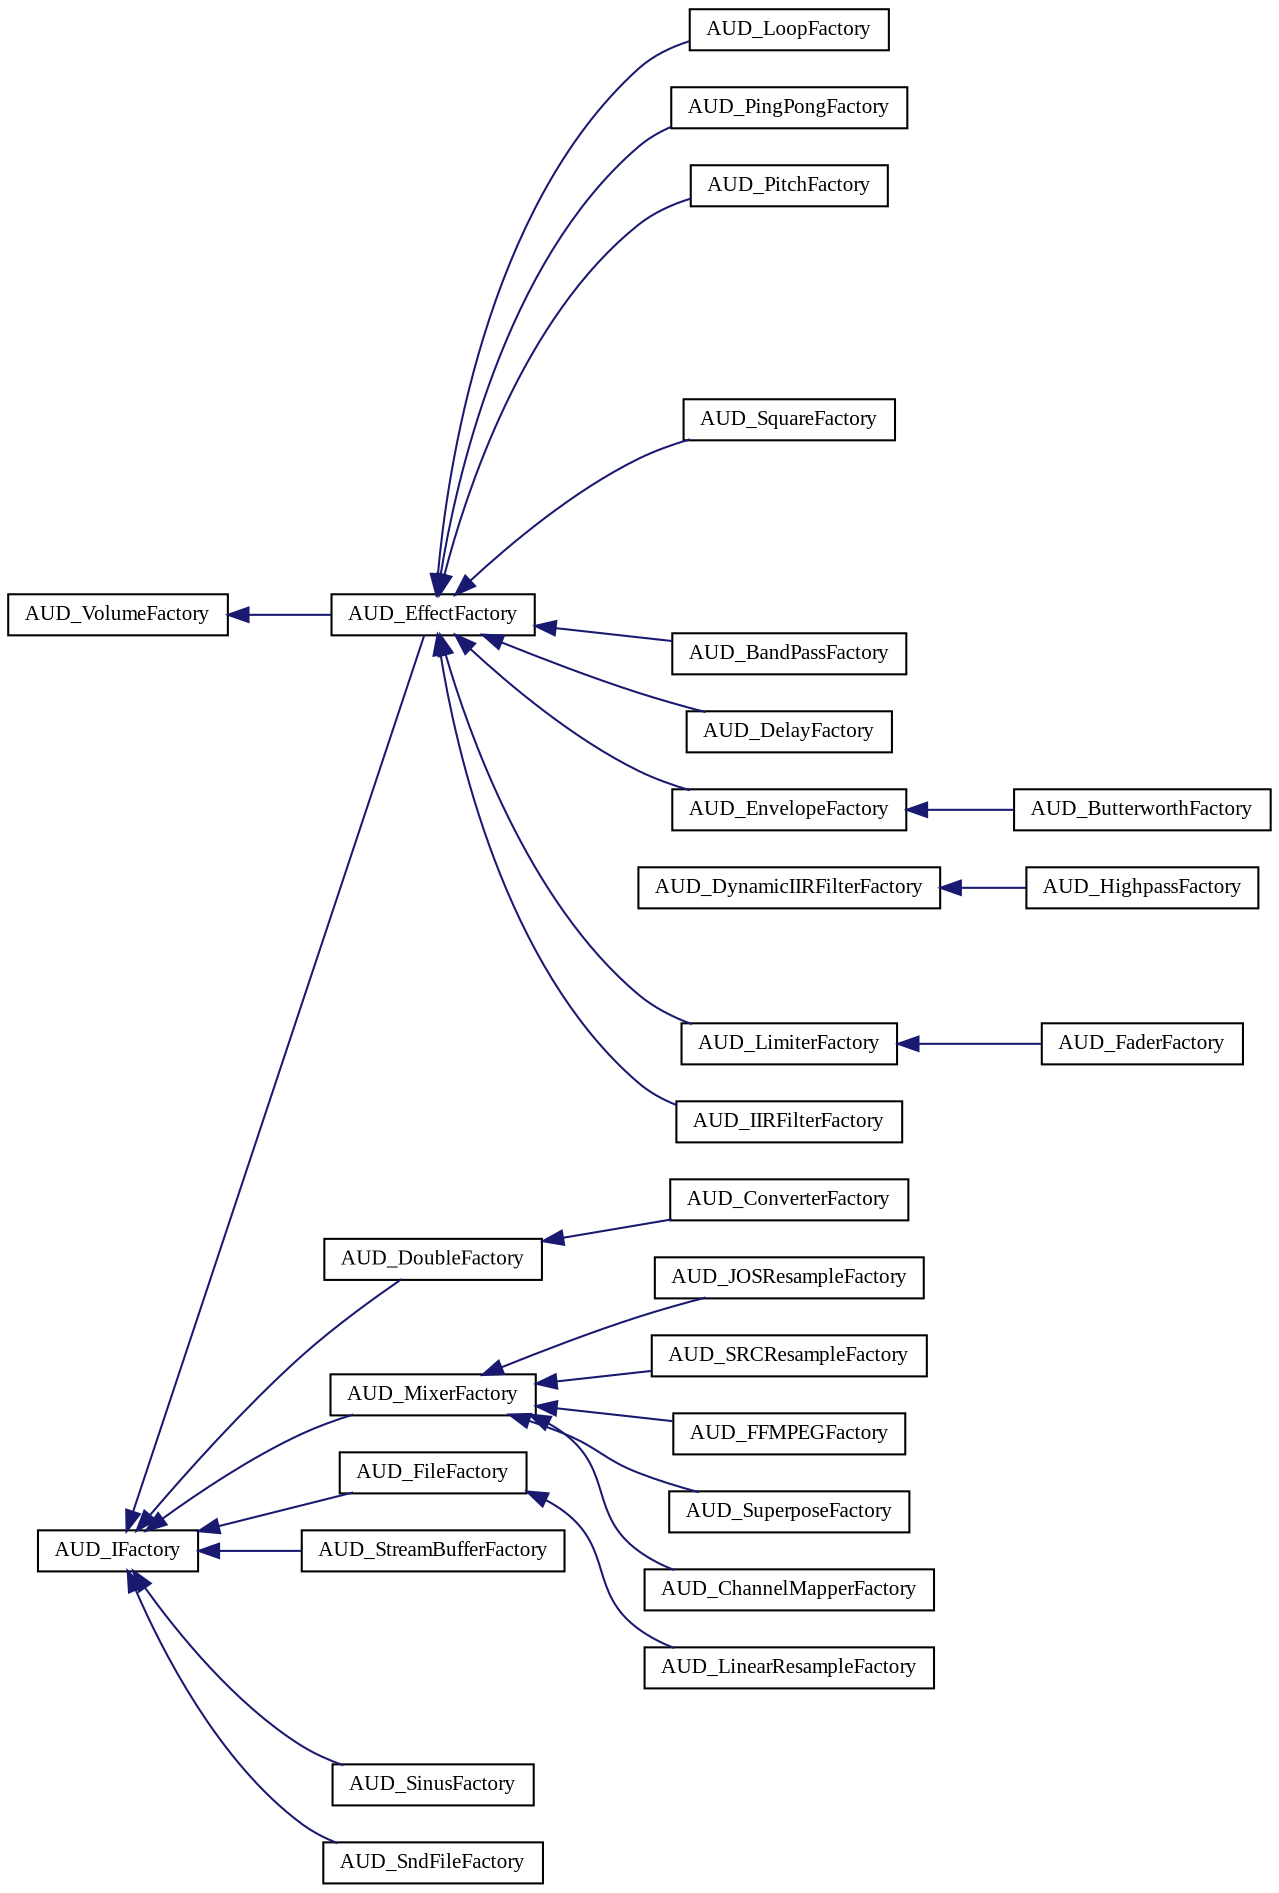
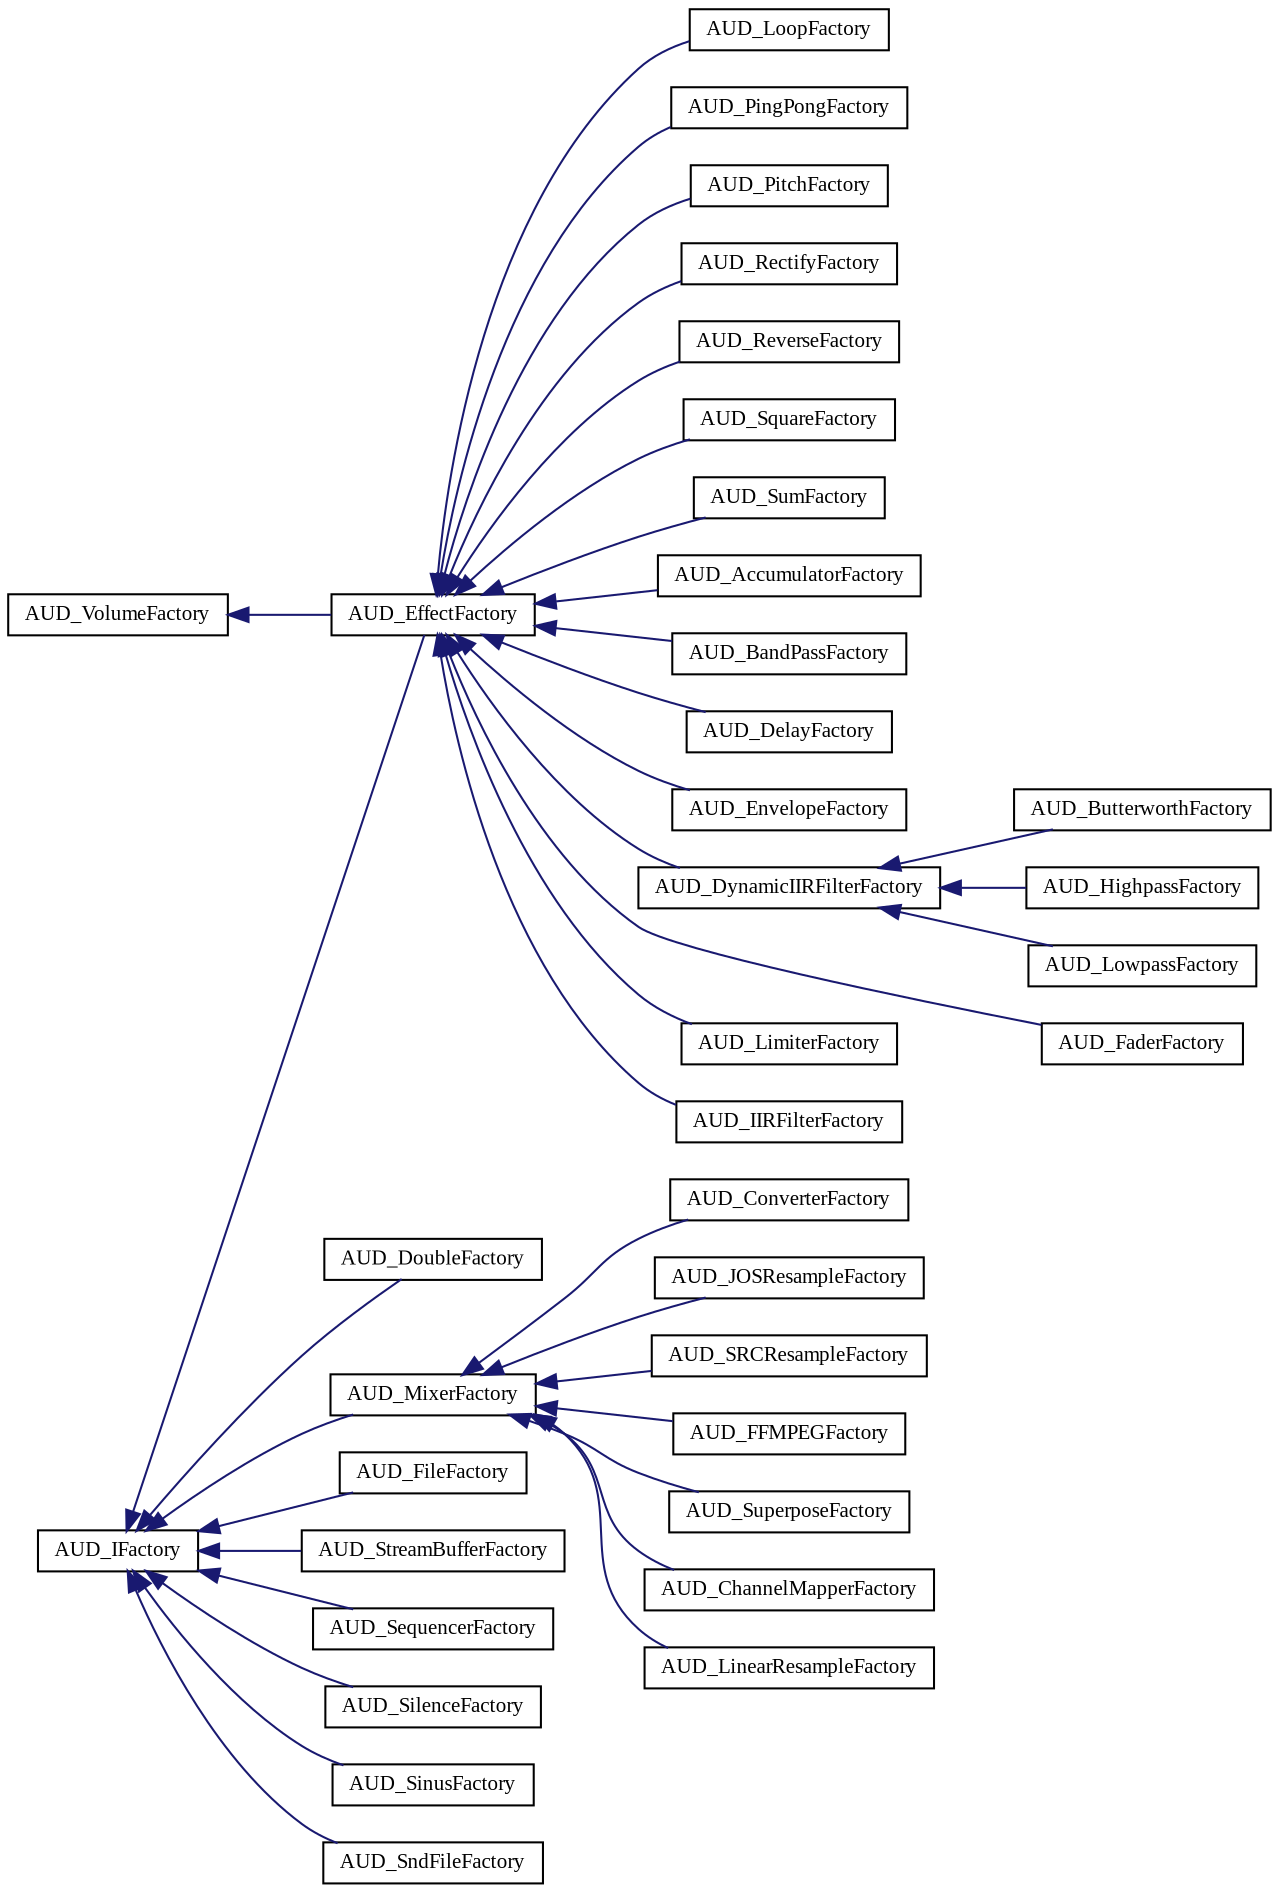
none -> (789, 264)
none -> (789, 342)
none -> (789, 498)
none -> (789, 576)
none -> (553, 777)
(971, 810) -> (976, 846)
none -> (1142, 966)
(980, 1044) -> (675, 942)
(618, 1229) -> (580, 1285)
(604, 1579) -> (602, 1542)
none -> (433, 1629)
none -> (433, 1707)
